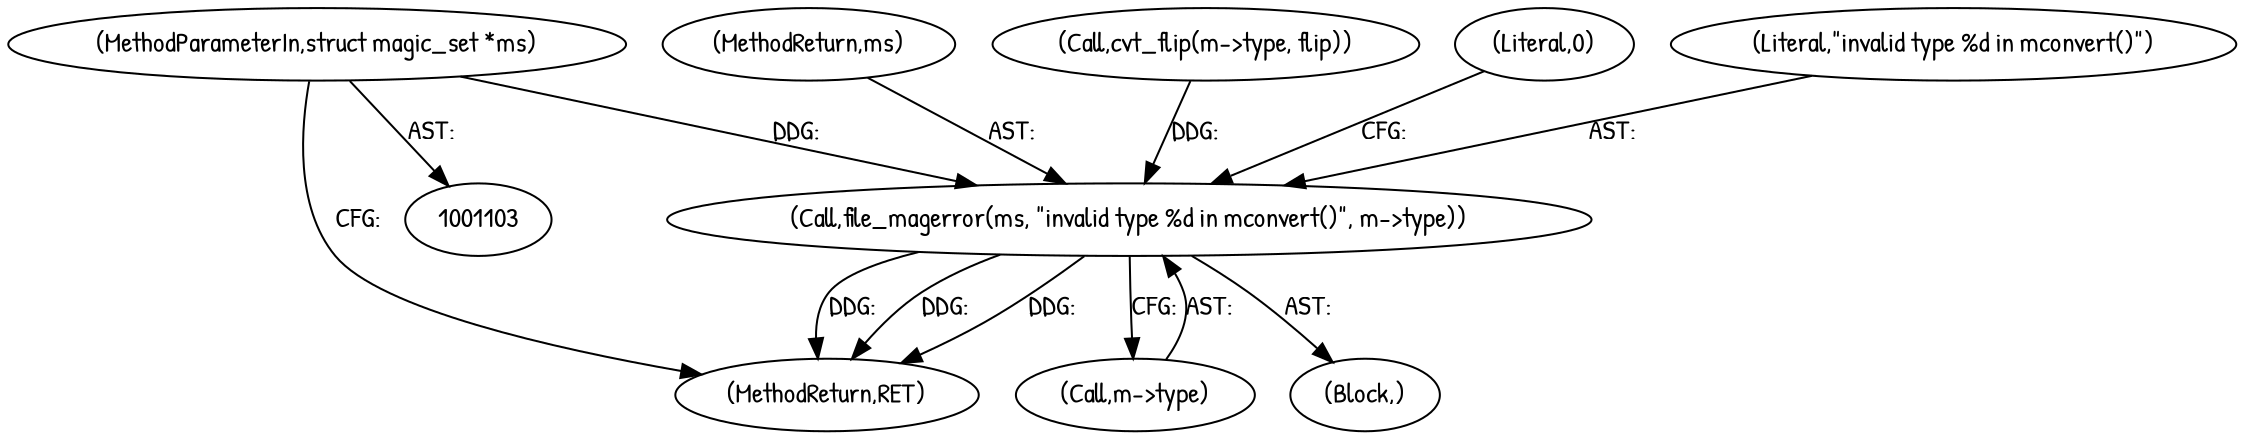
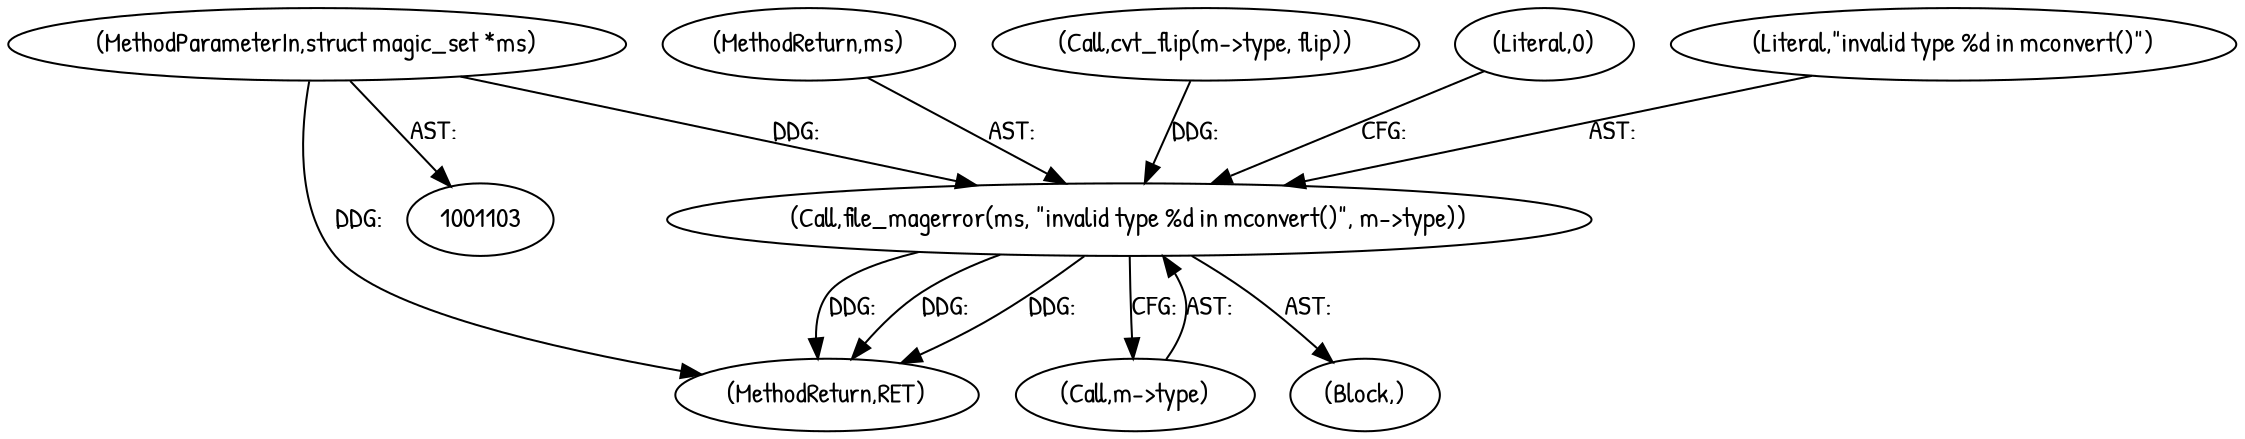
(362, 220) -> (363, 220)
